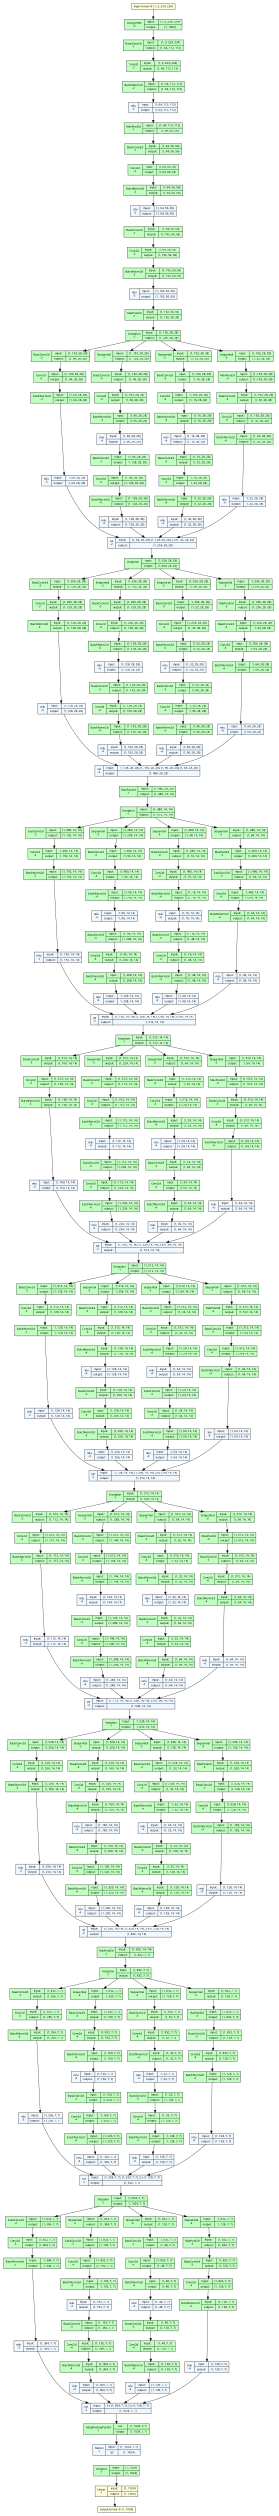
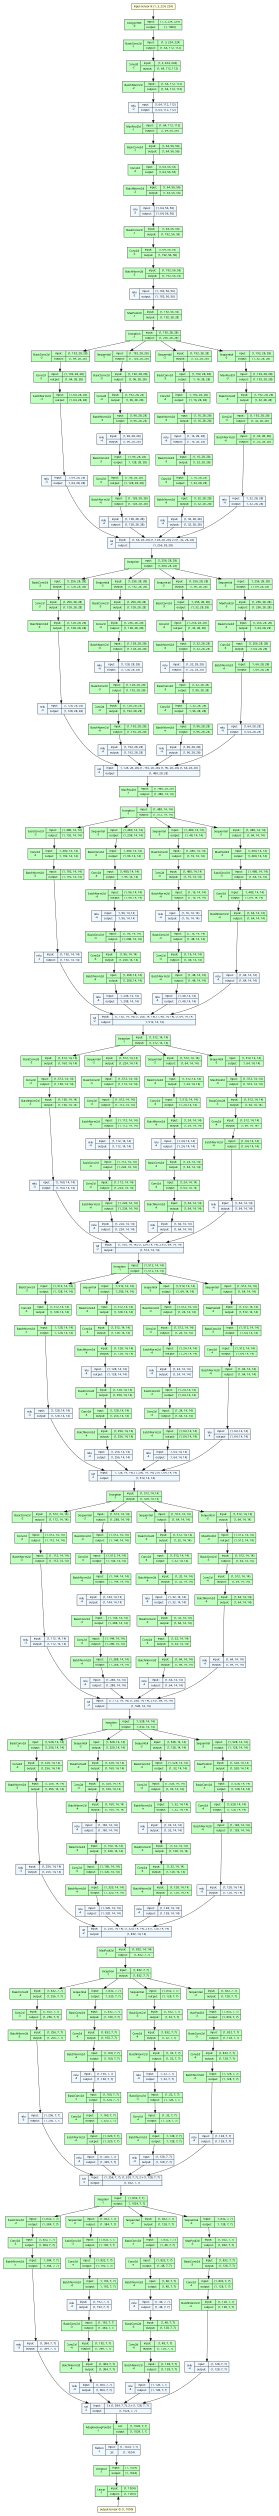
none -> (116, 2459)
(116, 2491) -> (116, 2491)
(115, 2500) -> (118, 2503)
